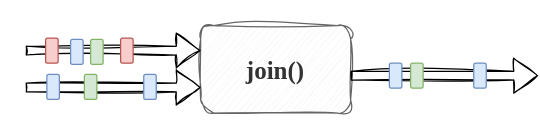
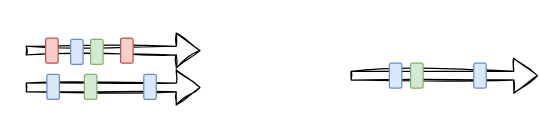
(276, 69) -> none
